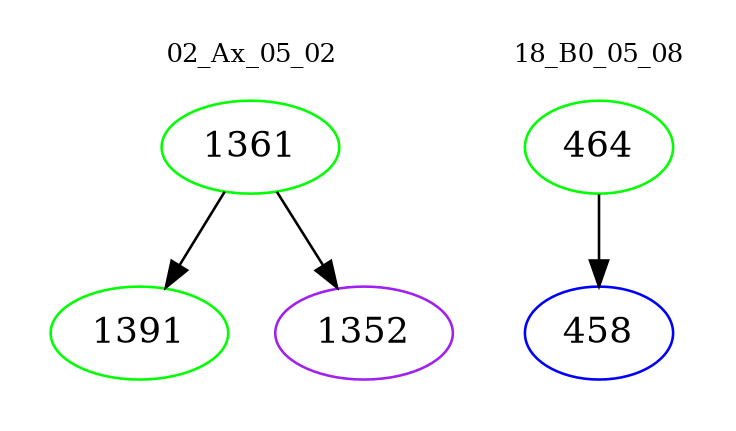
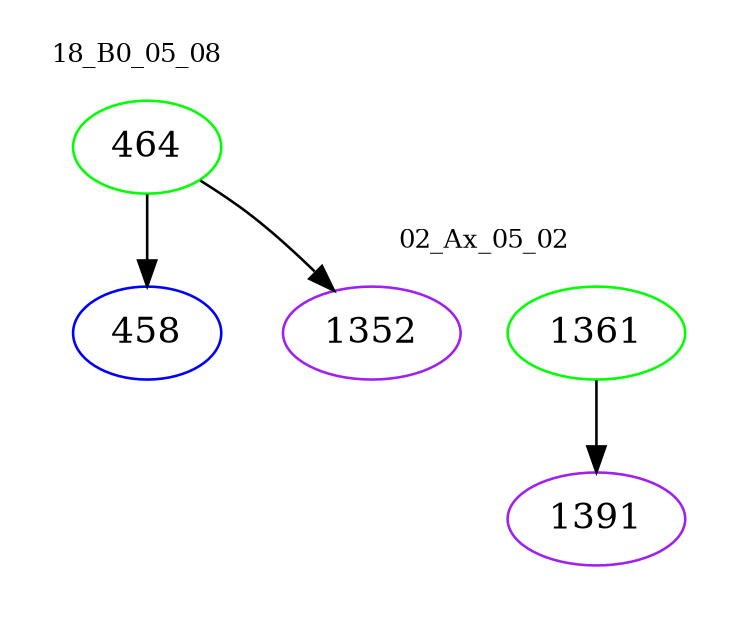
(300, 228) -> (280, 239)
(139, 333) -> (596, 519)
